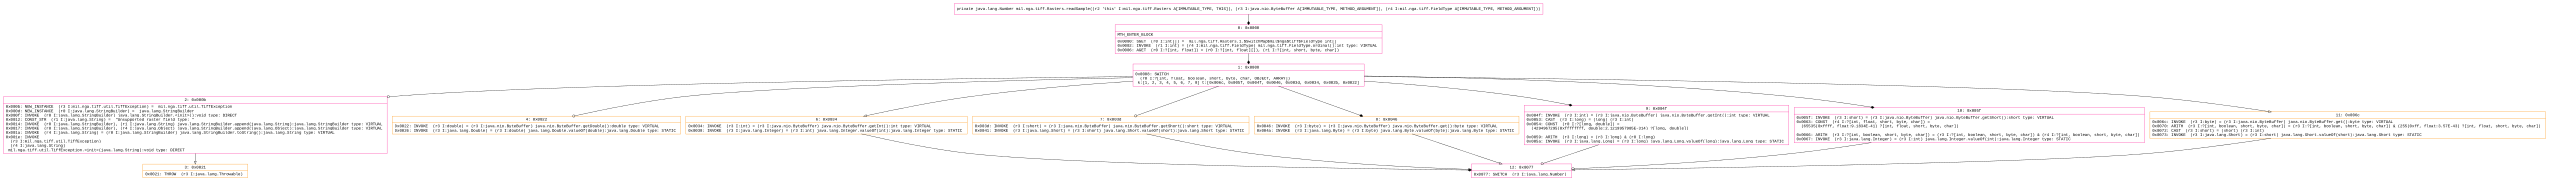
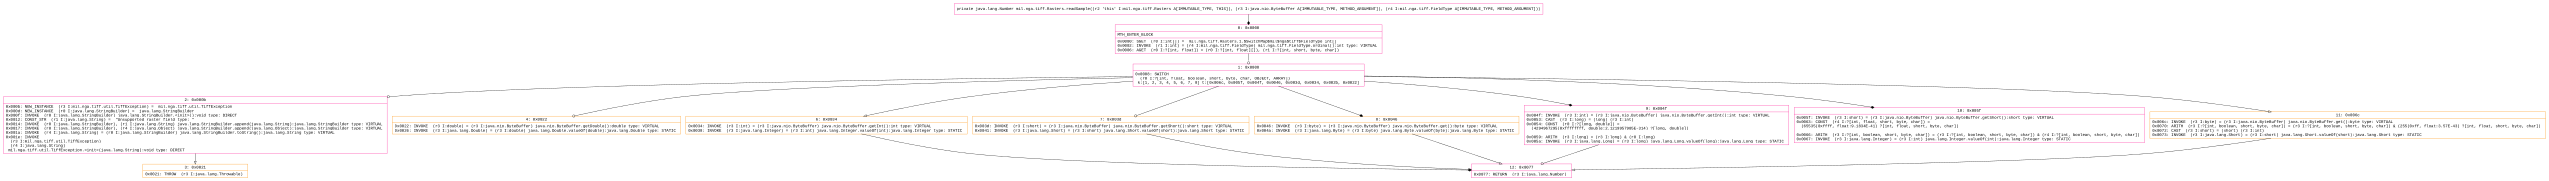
(1249, 57) -> (1249, 57)
(1723, 160) -> none
(1522, 174) -> (1522, 174)
